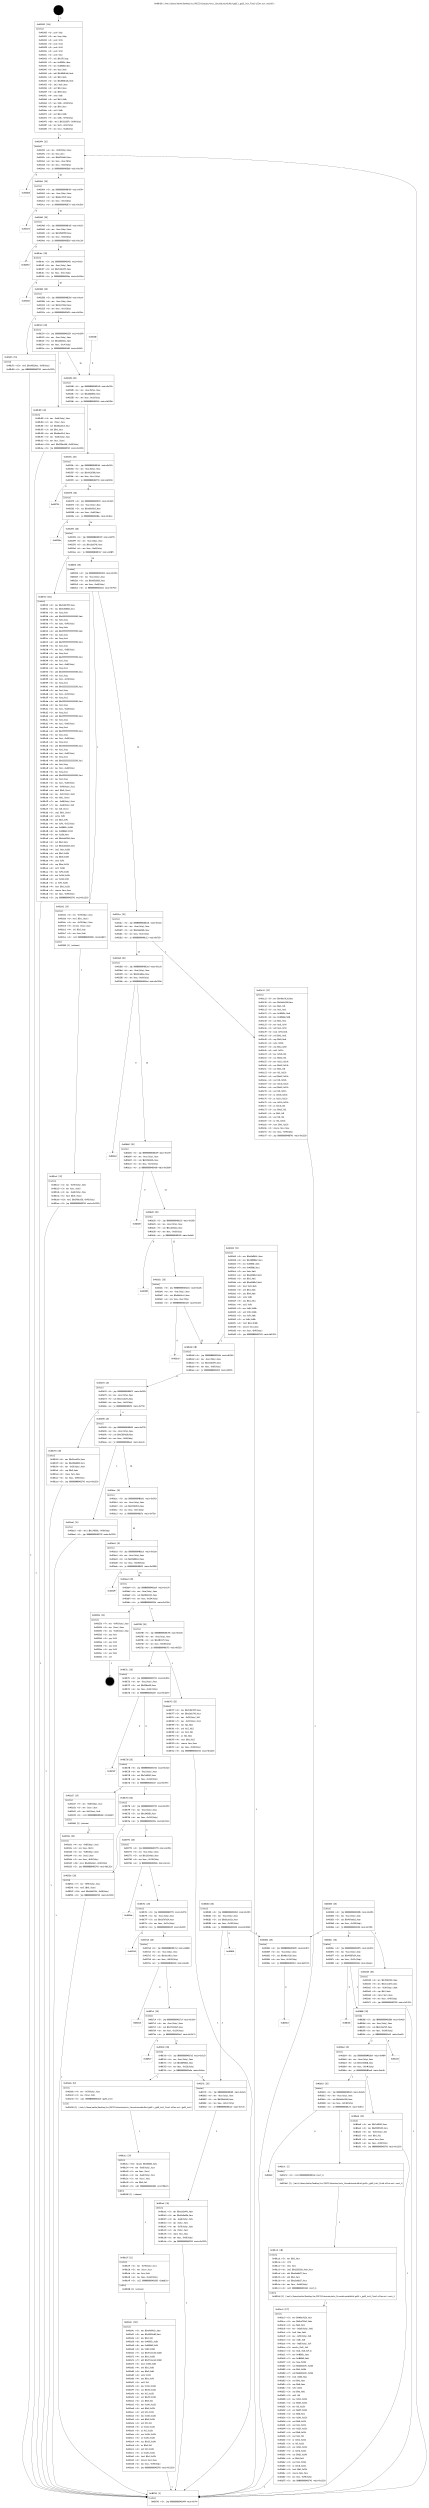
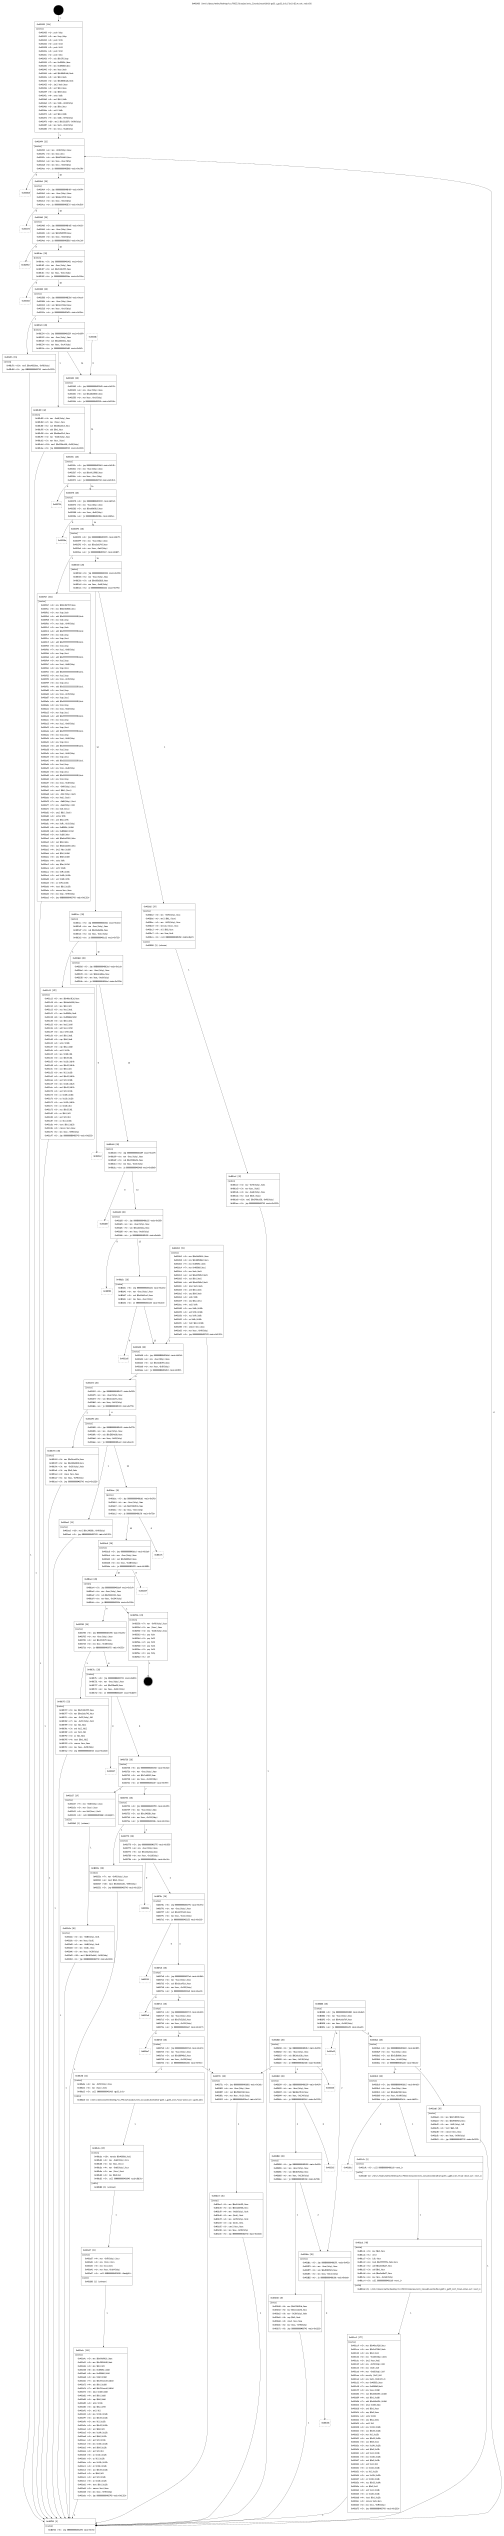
none -> (158, 1555)
(317, 1933) -> (296, 2127)
(353, 1987) -> (339, 2141)
none -> (64, 2239)
